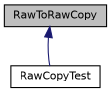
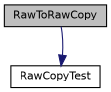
(48, 52) -> (63, 41)
